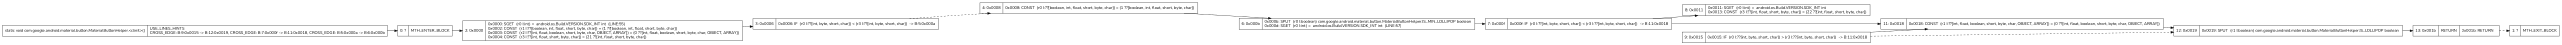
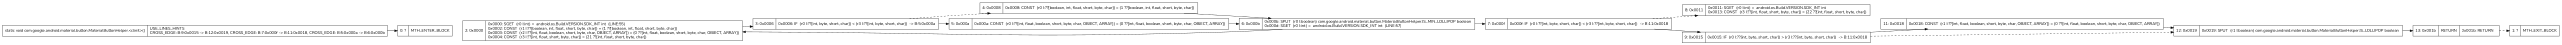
(1674, 17) -> (1674, 17)
none -> (1089, 24)
(1775, 24) -> (1676, 31)
(456, 31) -> (1014, 35)
